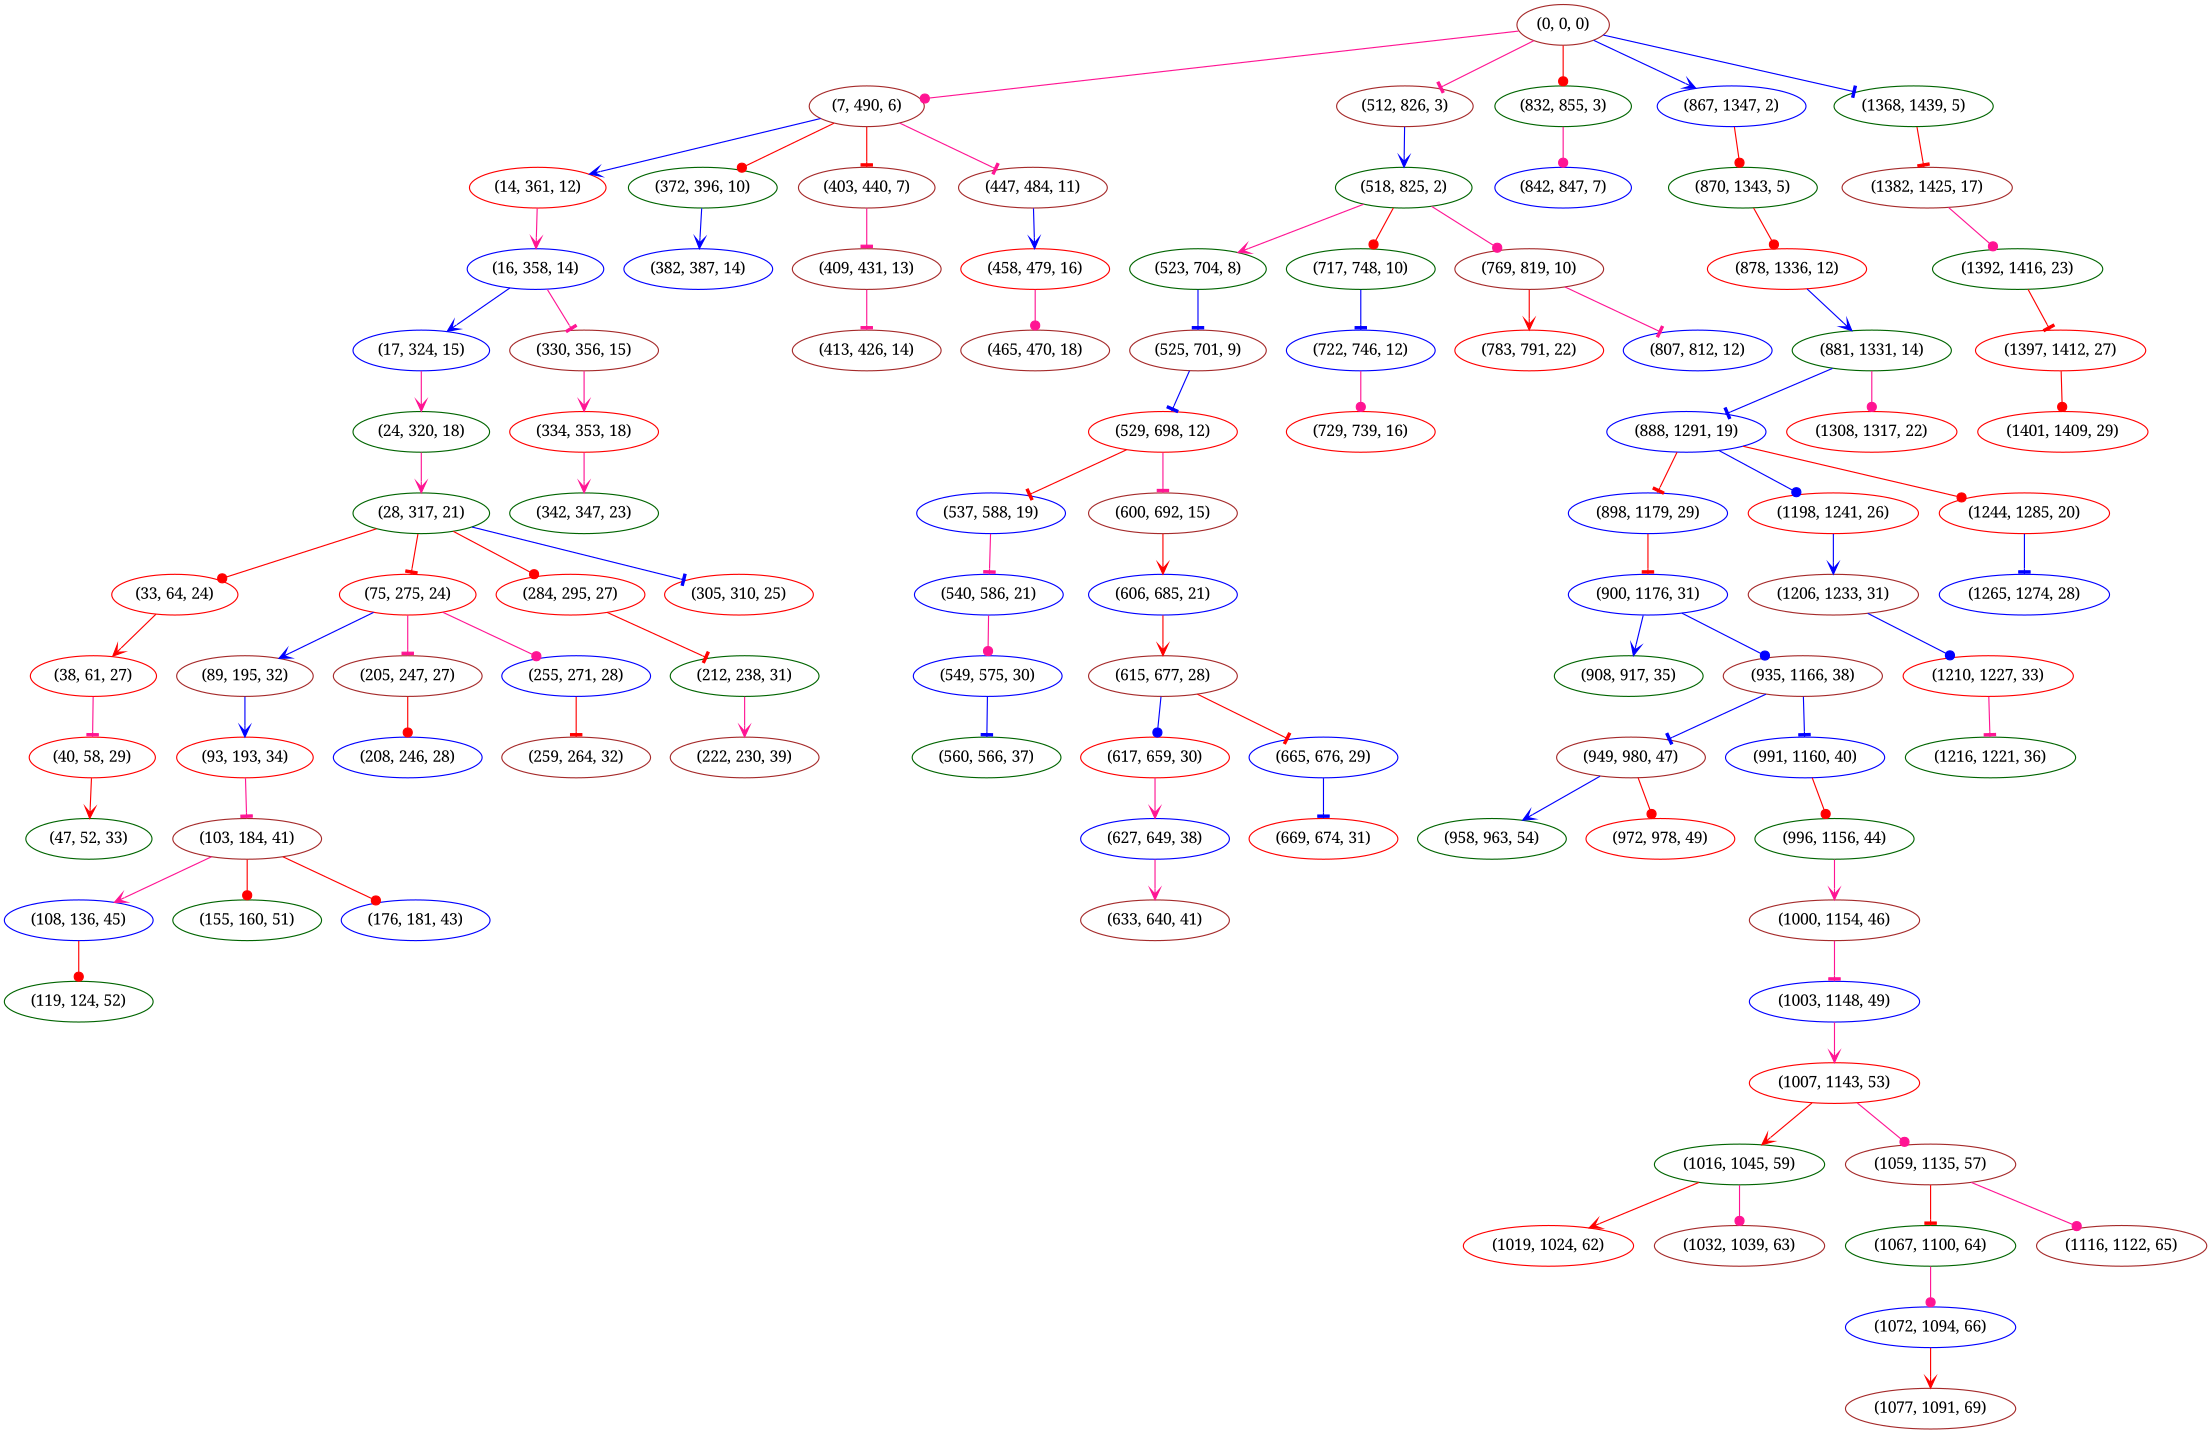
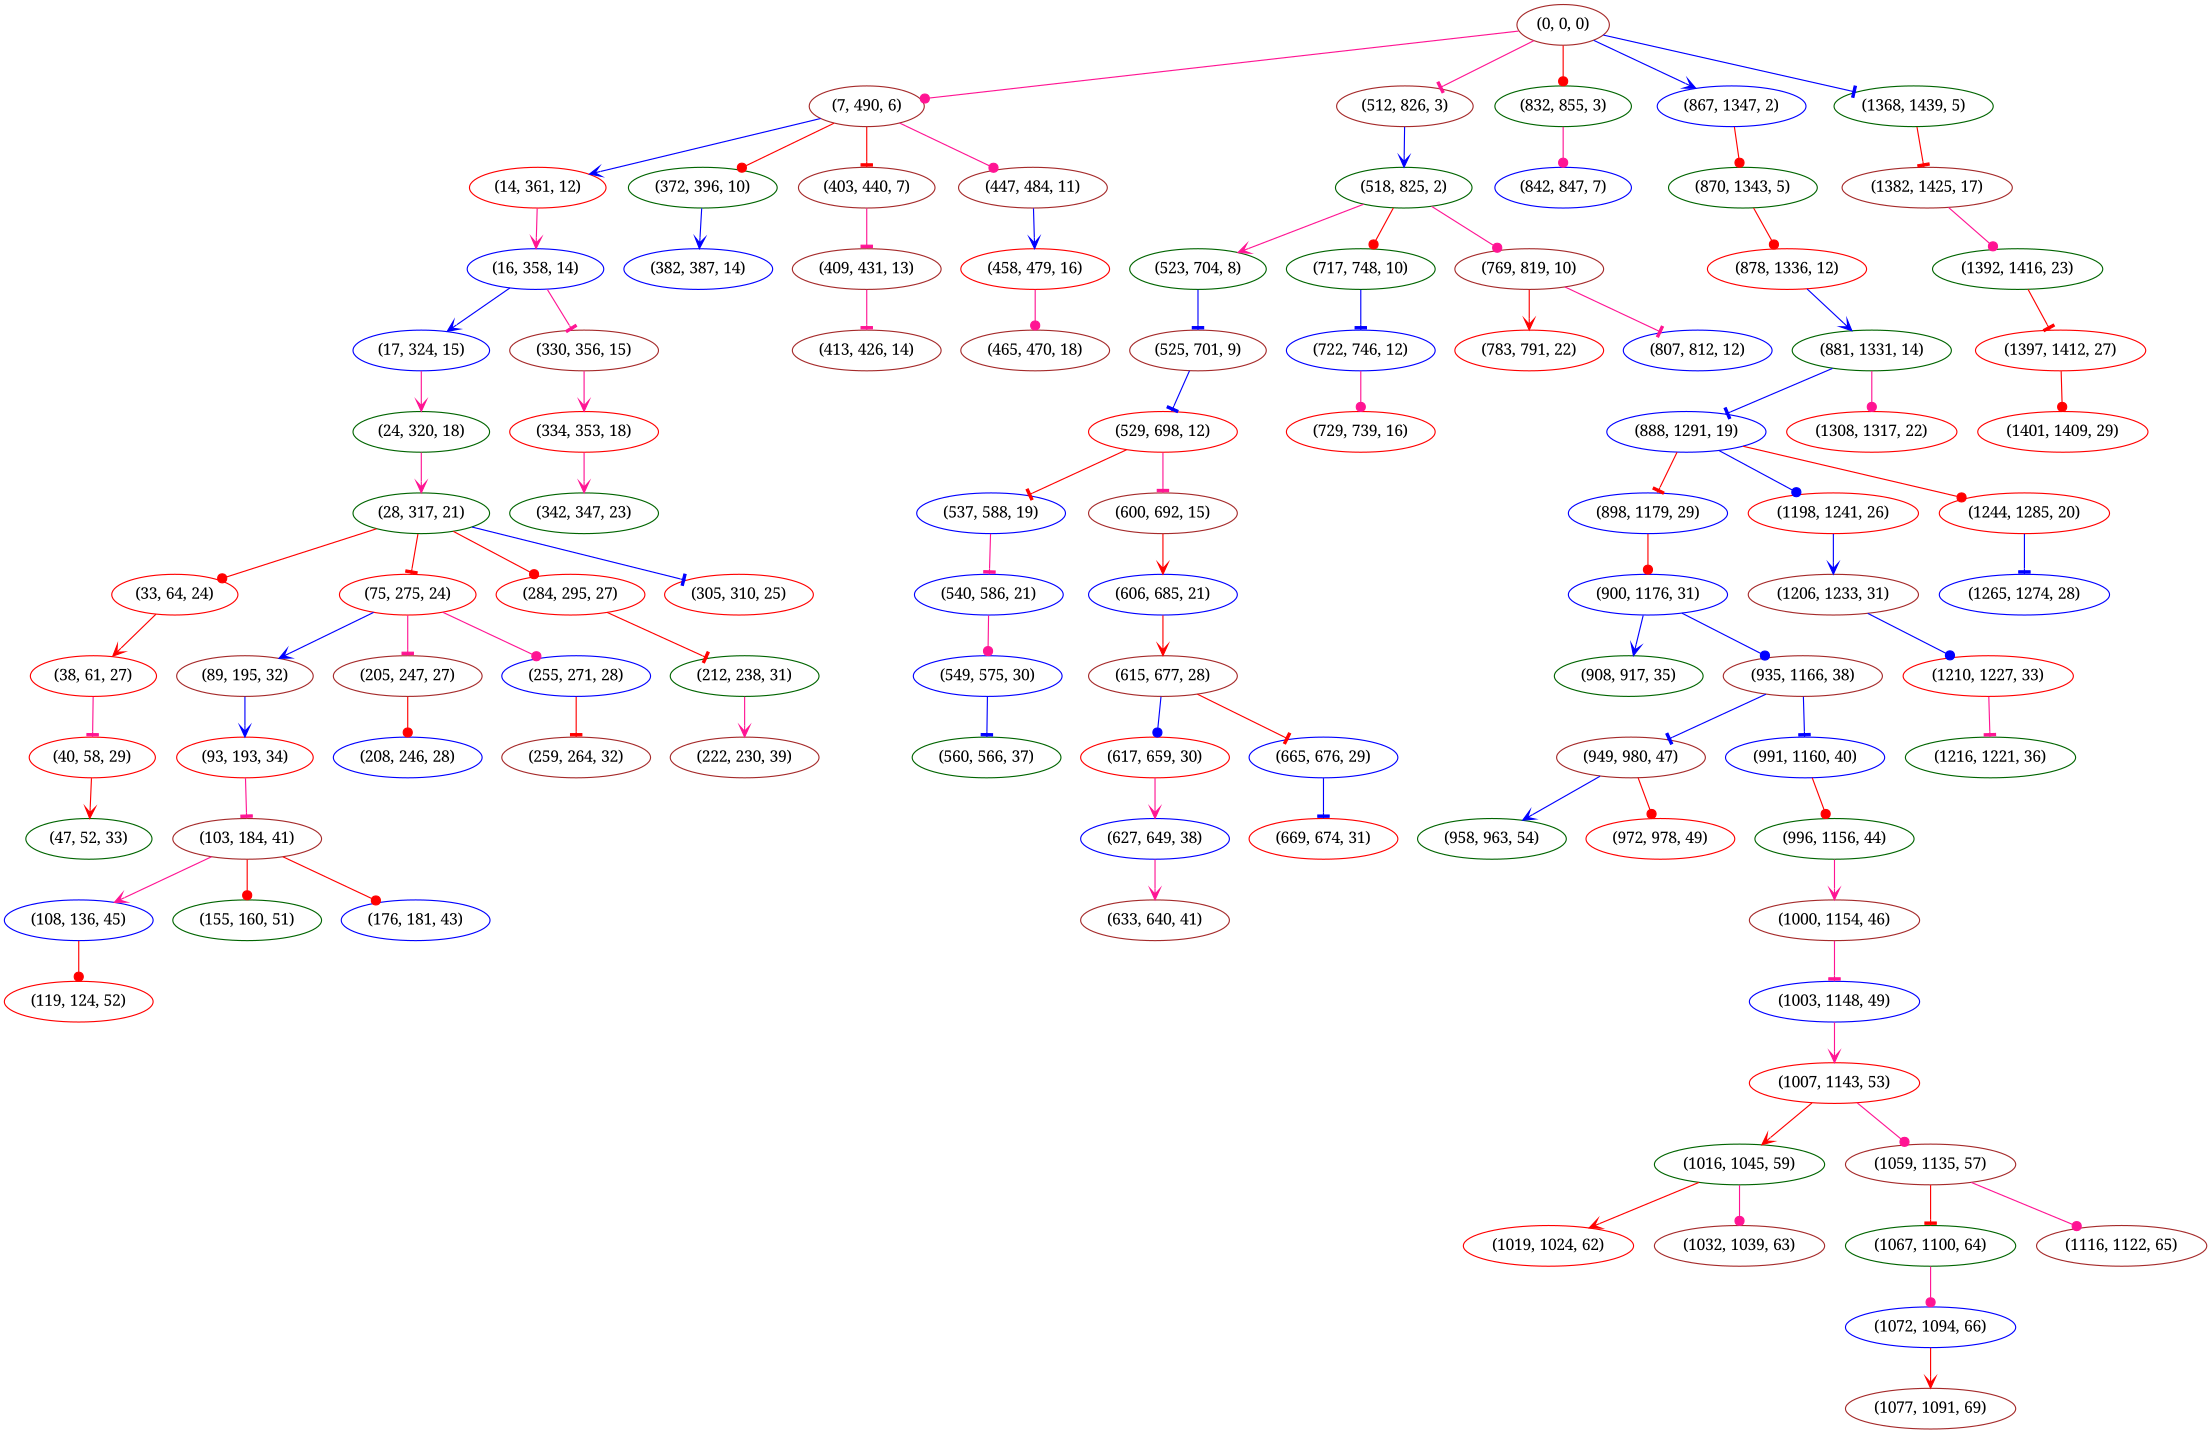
(946, 145) -> (944, 144)
(1648, 551) -> (1648, 550)
(79, 1002) -> (79, 1002)
